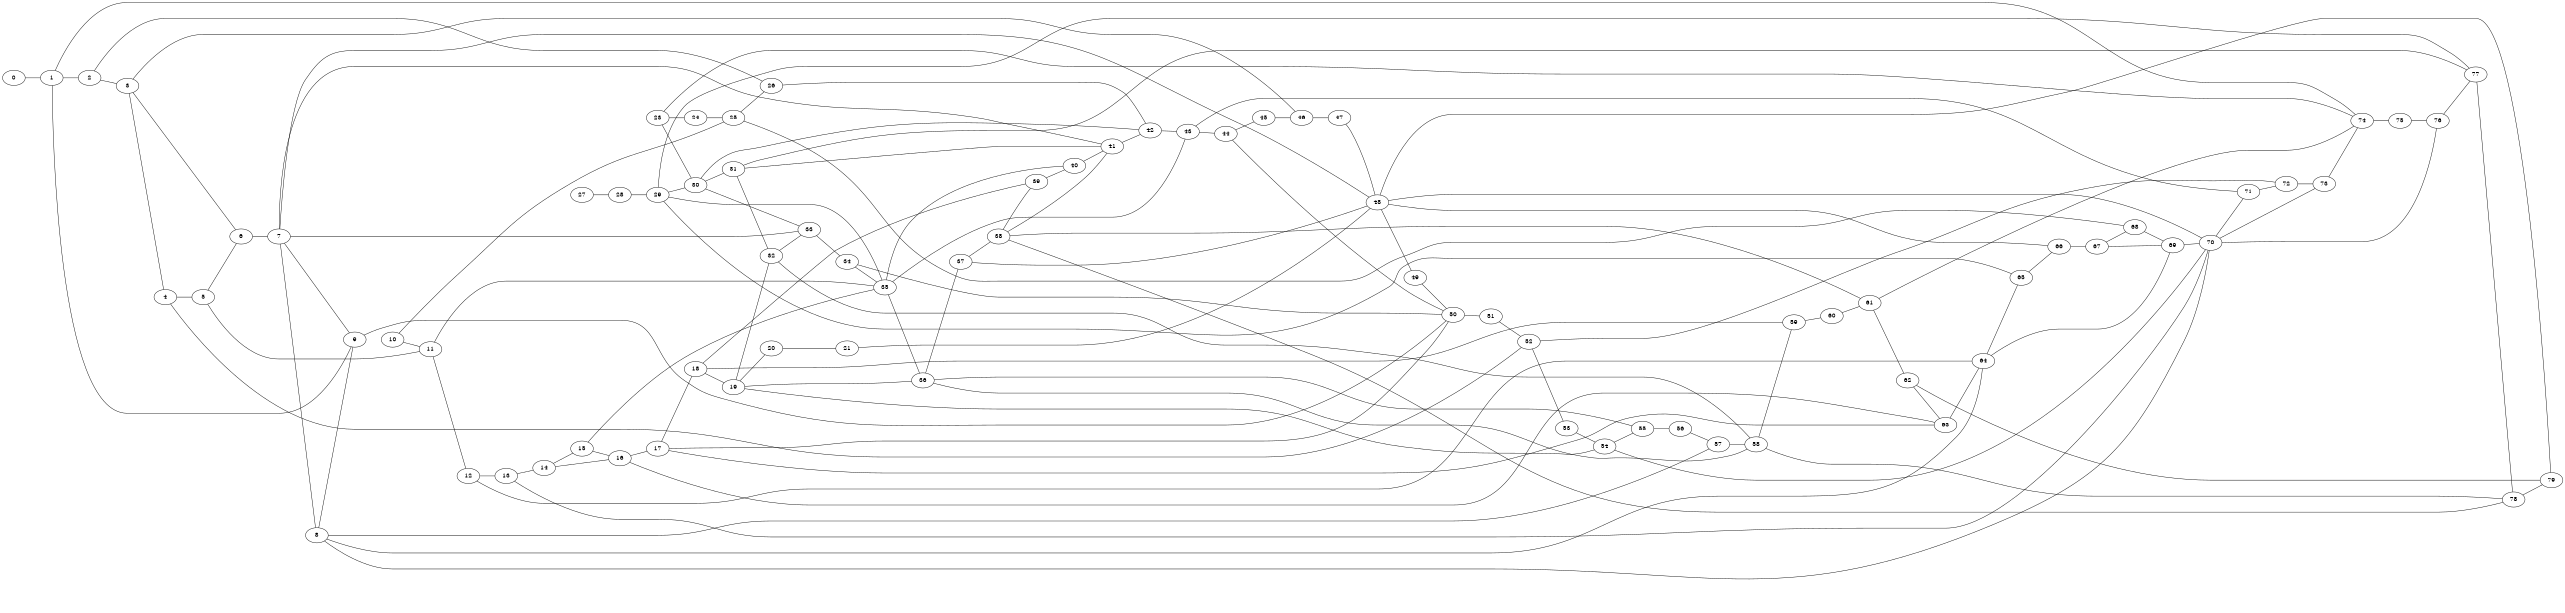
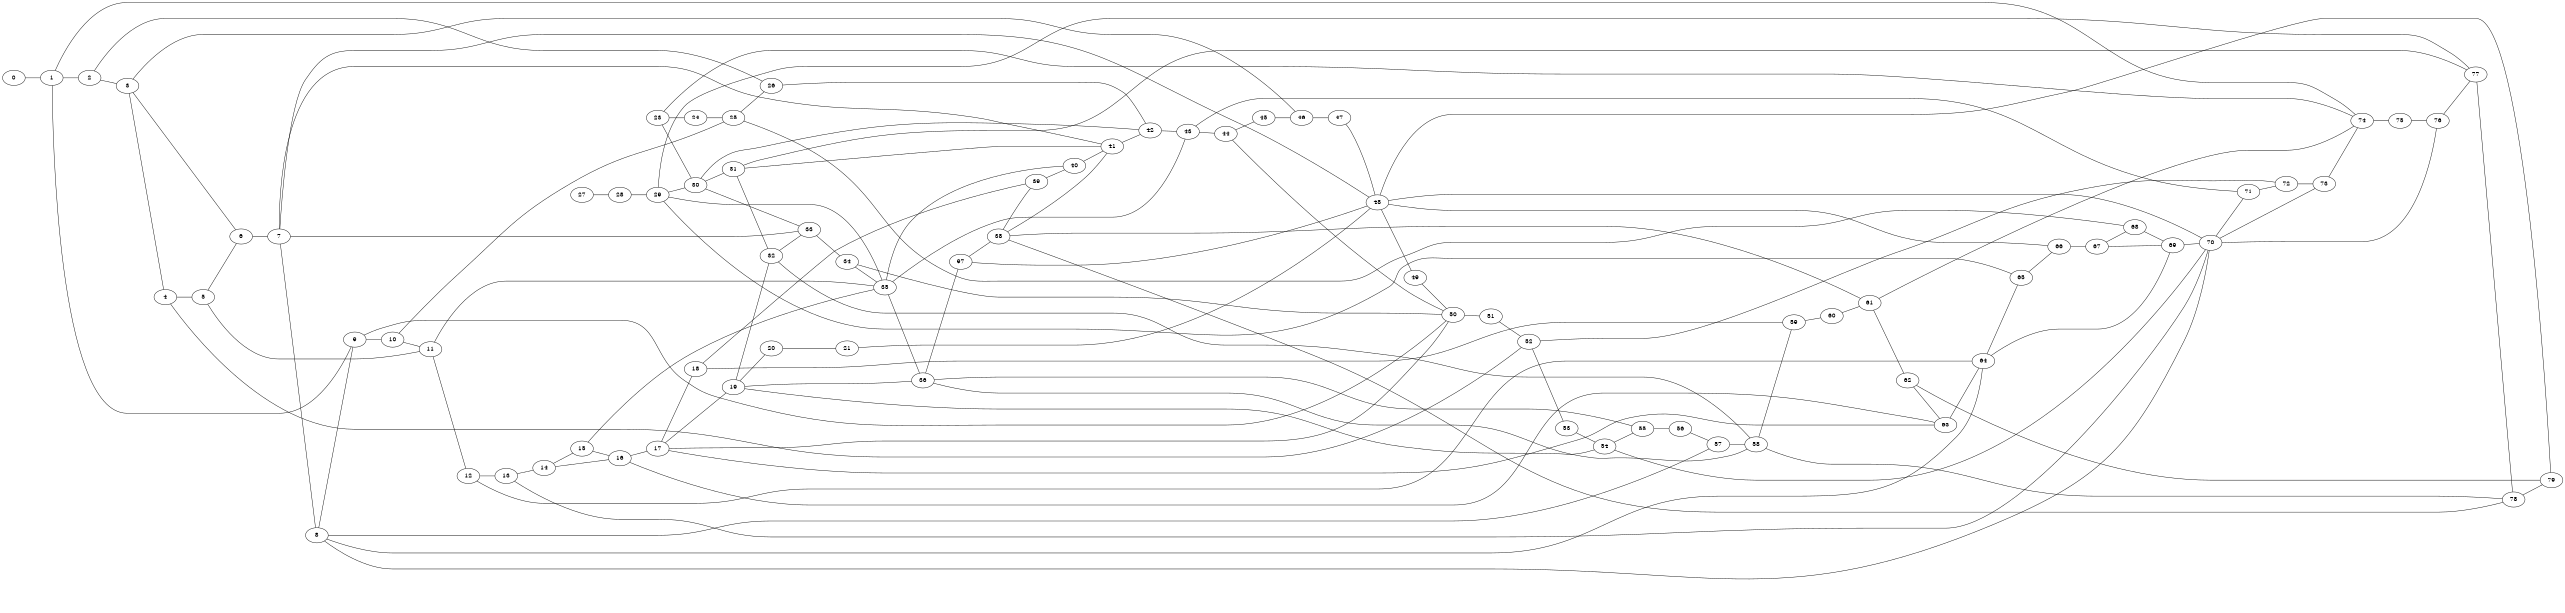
(961, 262) -> (961, 262)
(317, 288) -> (374, 340)
(715, 378) -> (696, 418)
